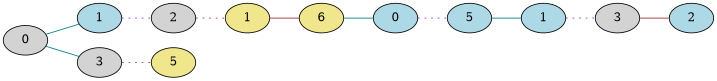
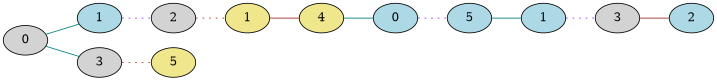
(321, 18) -> (321, 18)
